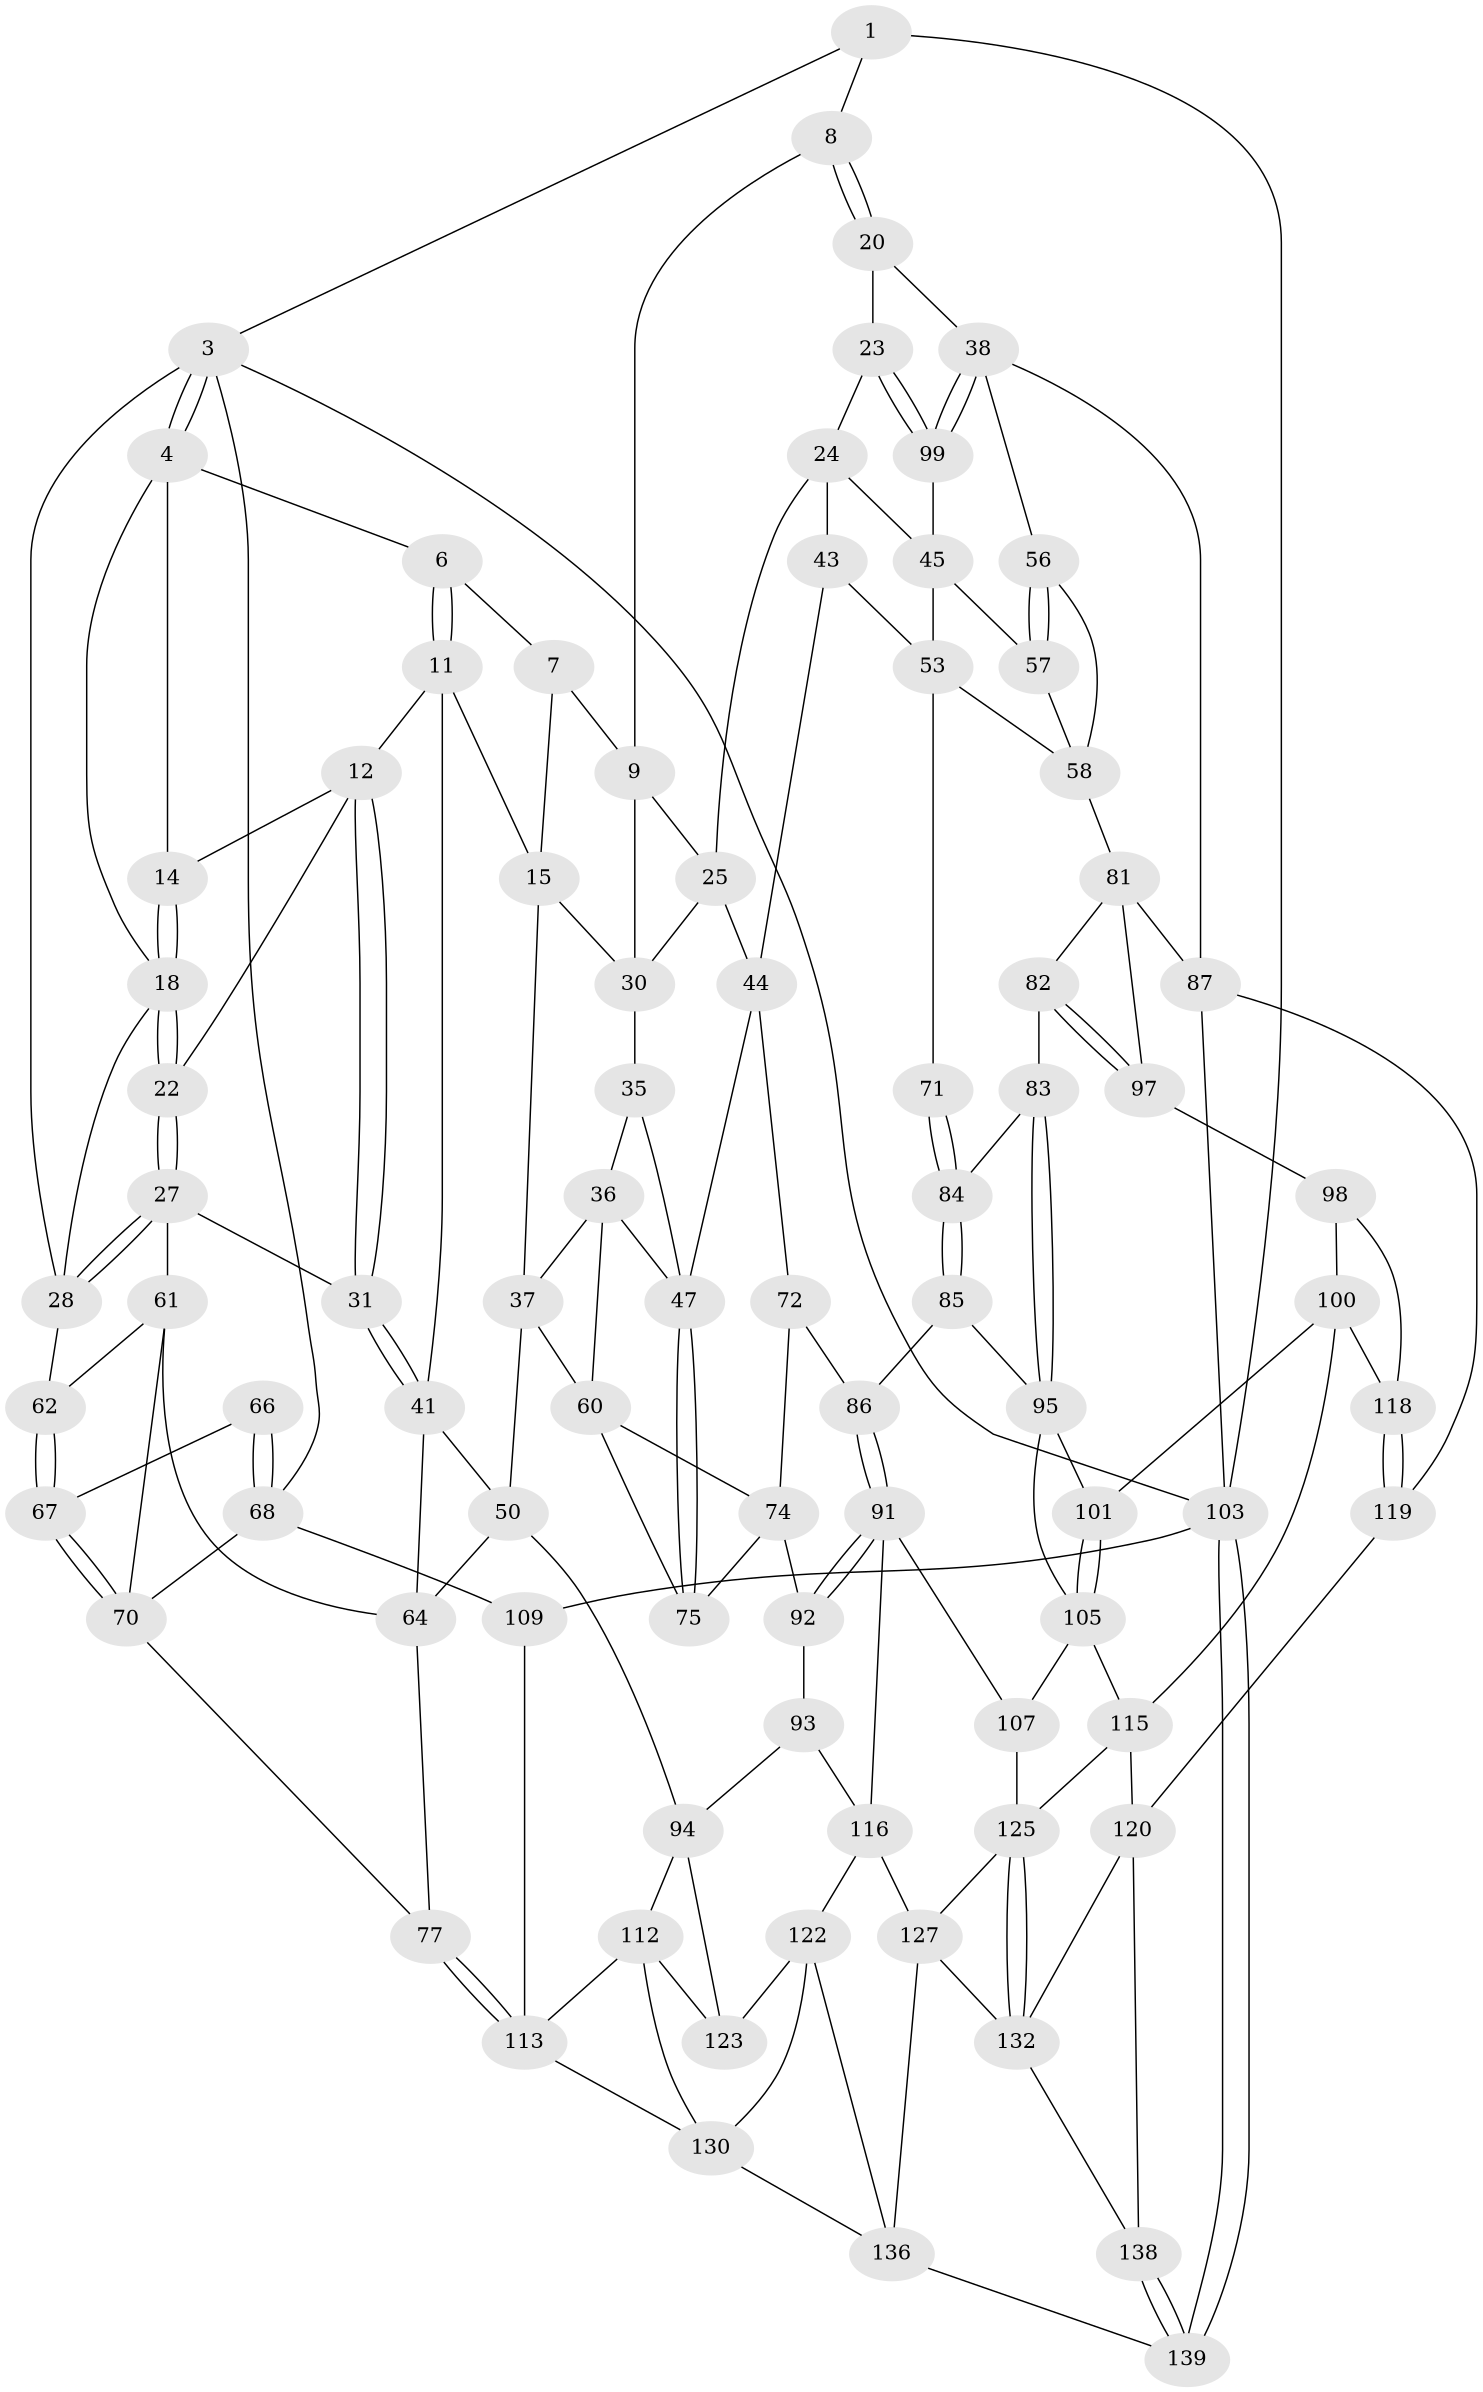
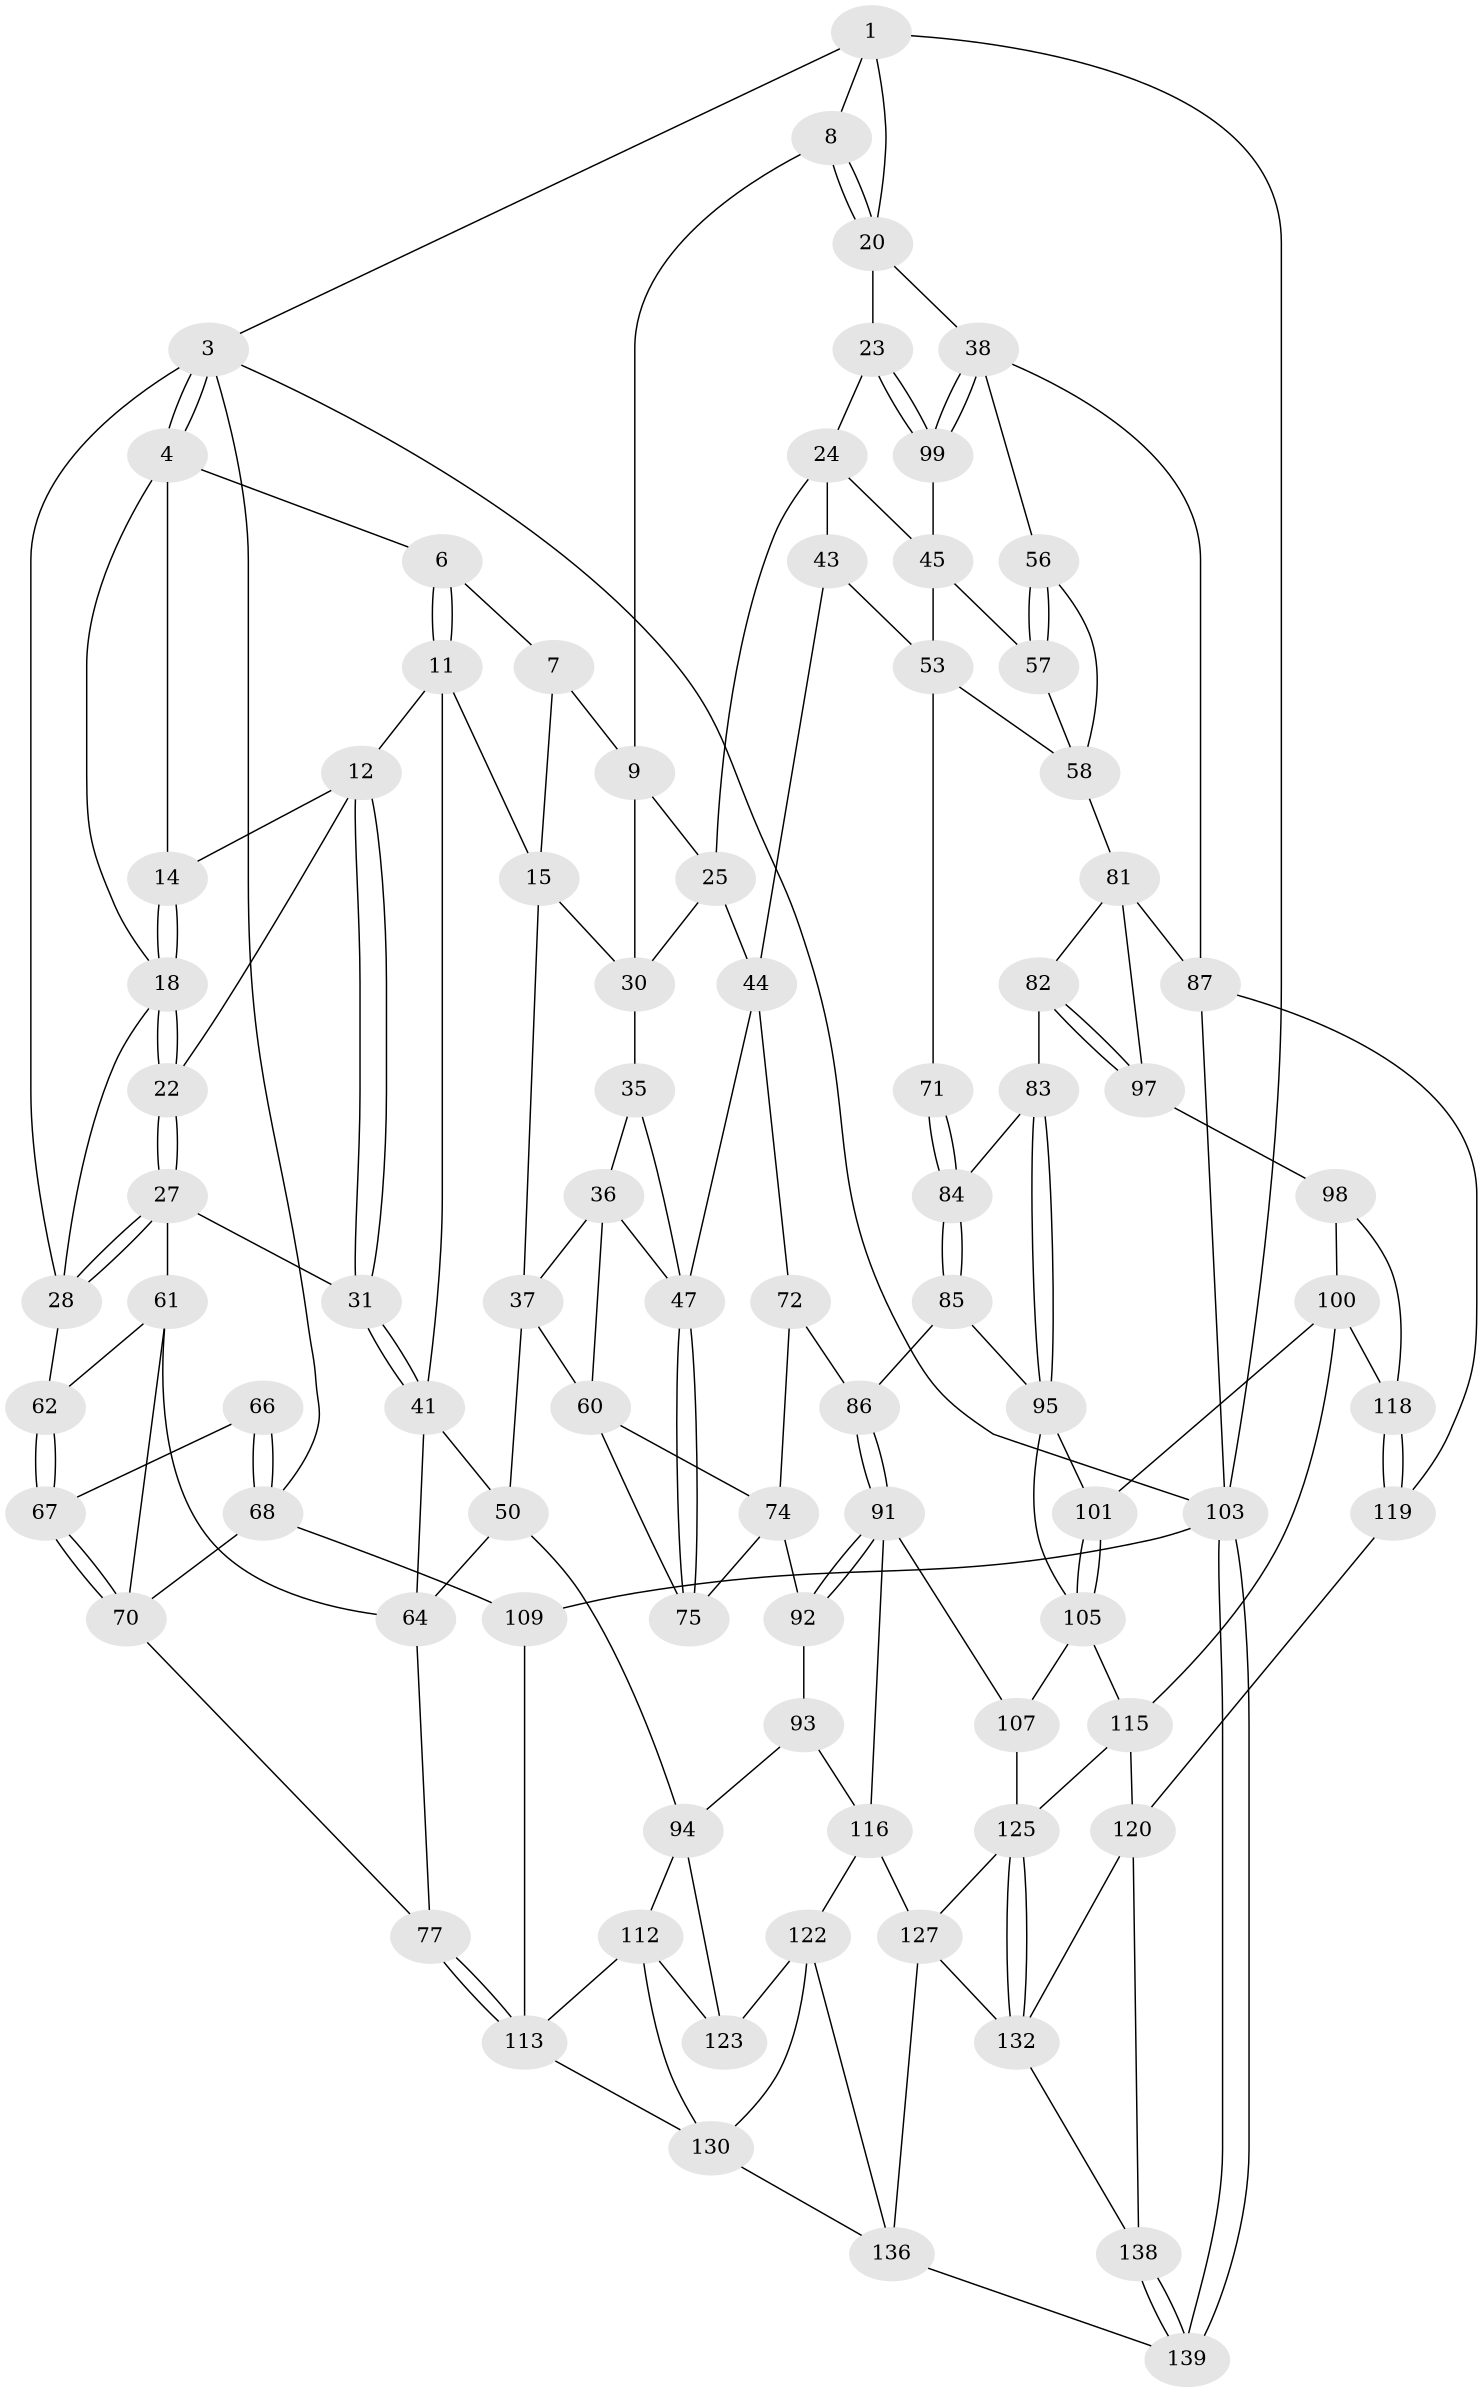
none -> (886, 138)
